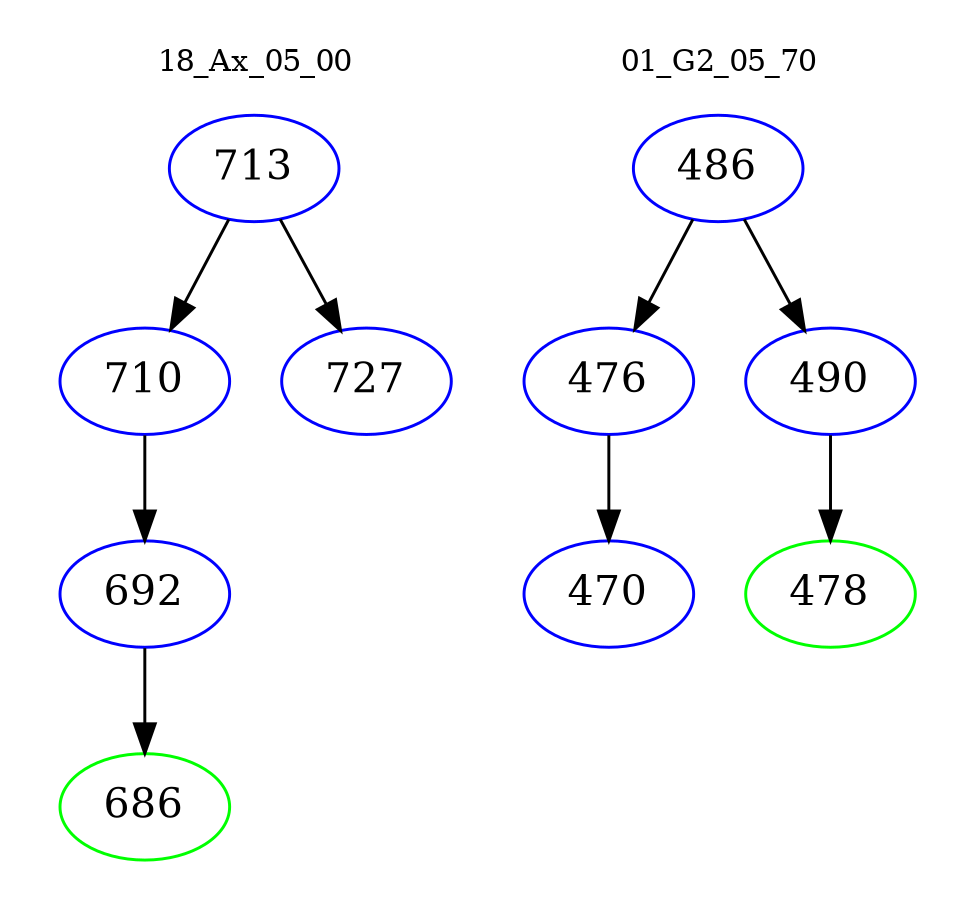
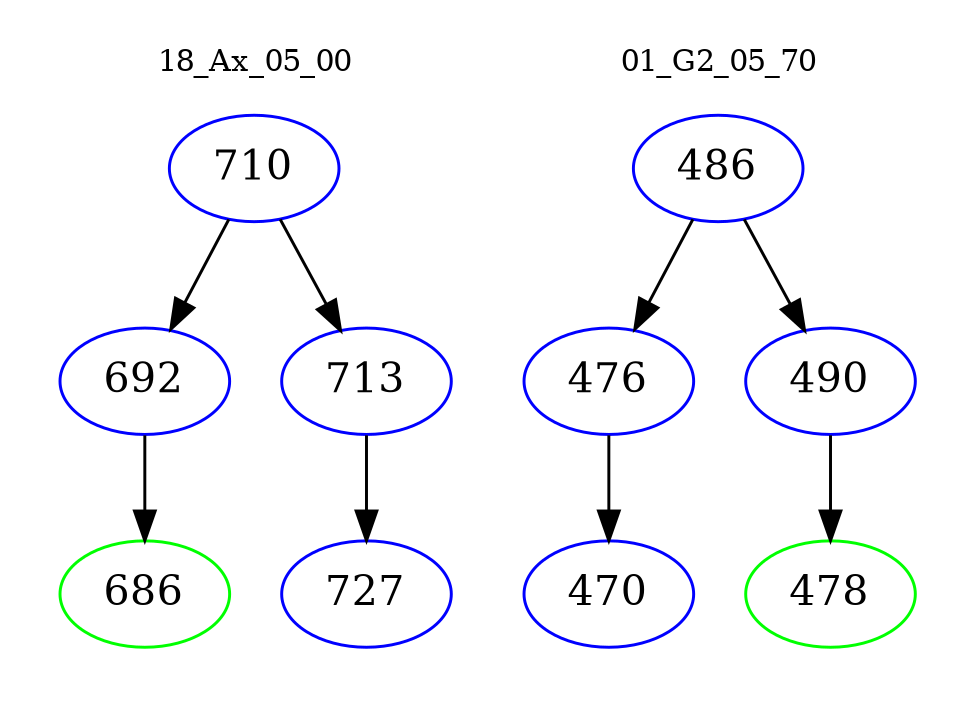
(207, 261) -> (303, 262)
